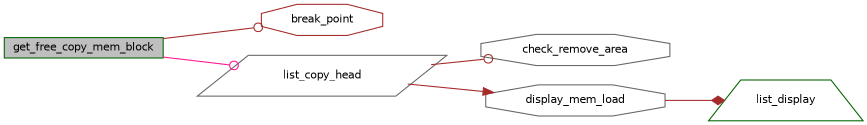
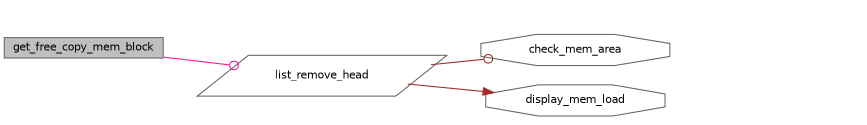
(322, 20) -> none
(84, 48) -> (84, 48)
(575, 50) -> (575, 50)
(322, 76) -> (322, 76)
(786, 100) -> none
